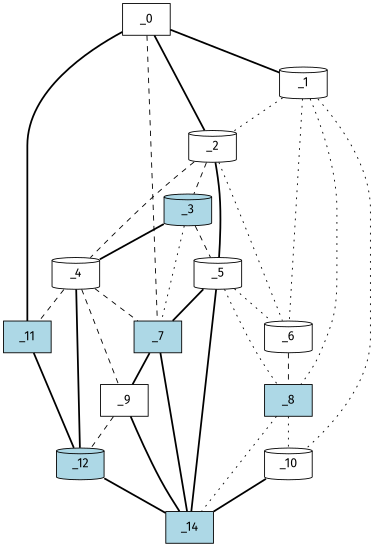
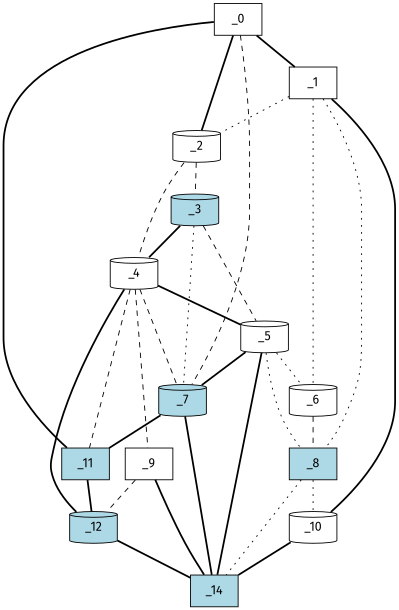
(303, 83) -> (313, 83)
(220, 210) -> (199, 305)
(251, 241) -> none
(370, 277) -> (395, 306)
(158, 337) -> (183, 400)
(141, 369) -> (135, 432)
